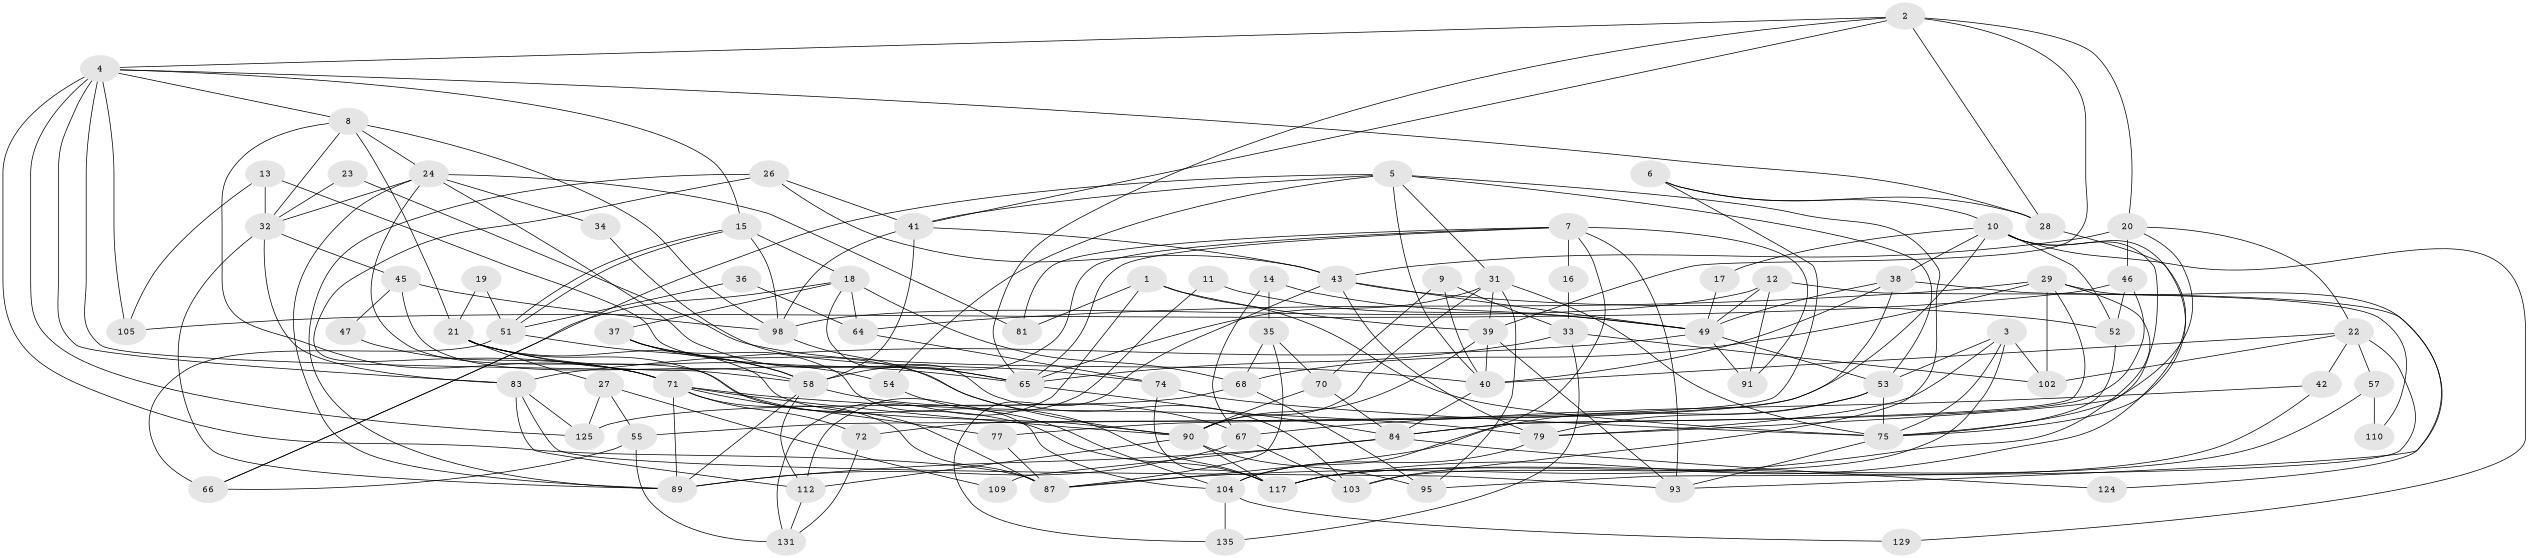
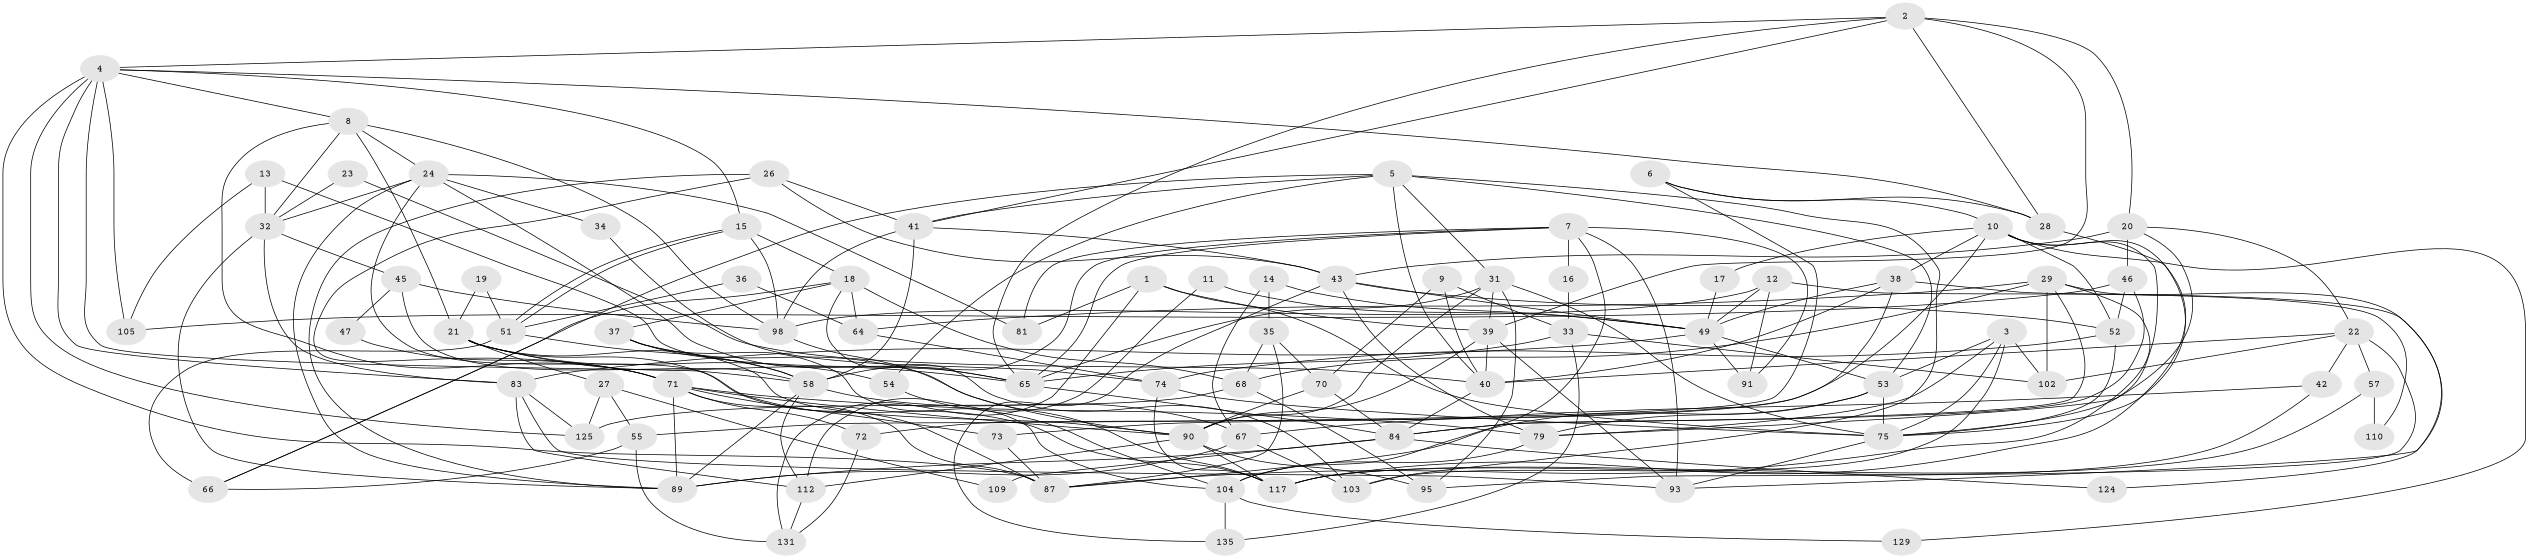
none -> (1568, 352)
(997, 437) -> (997, 437)
